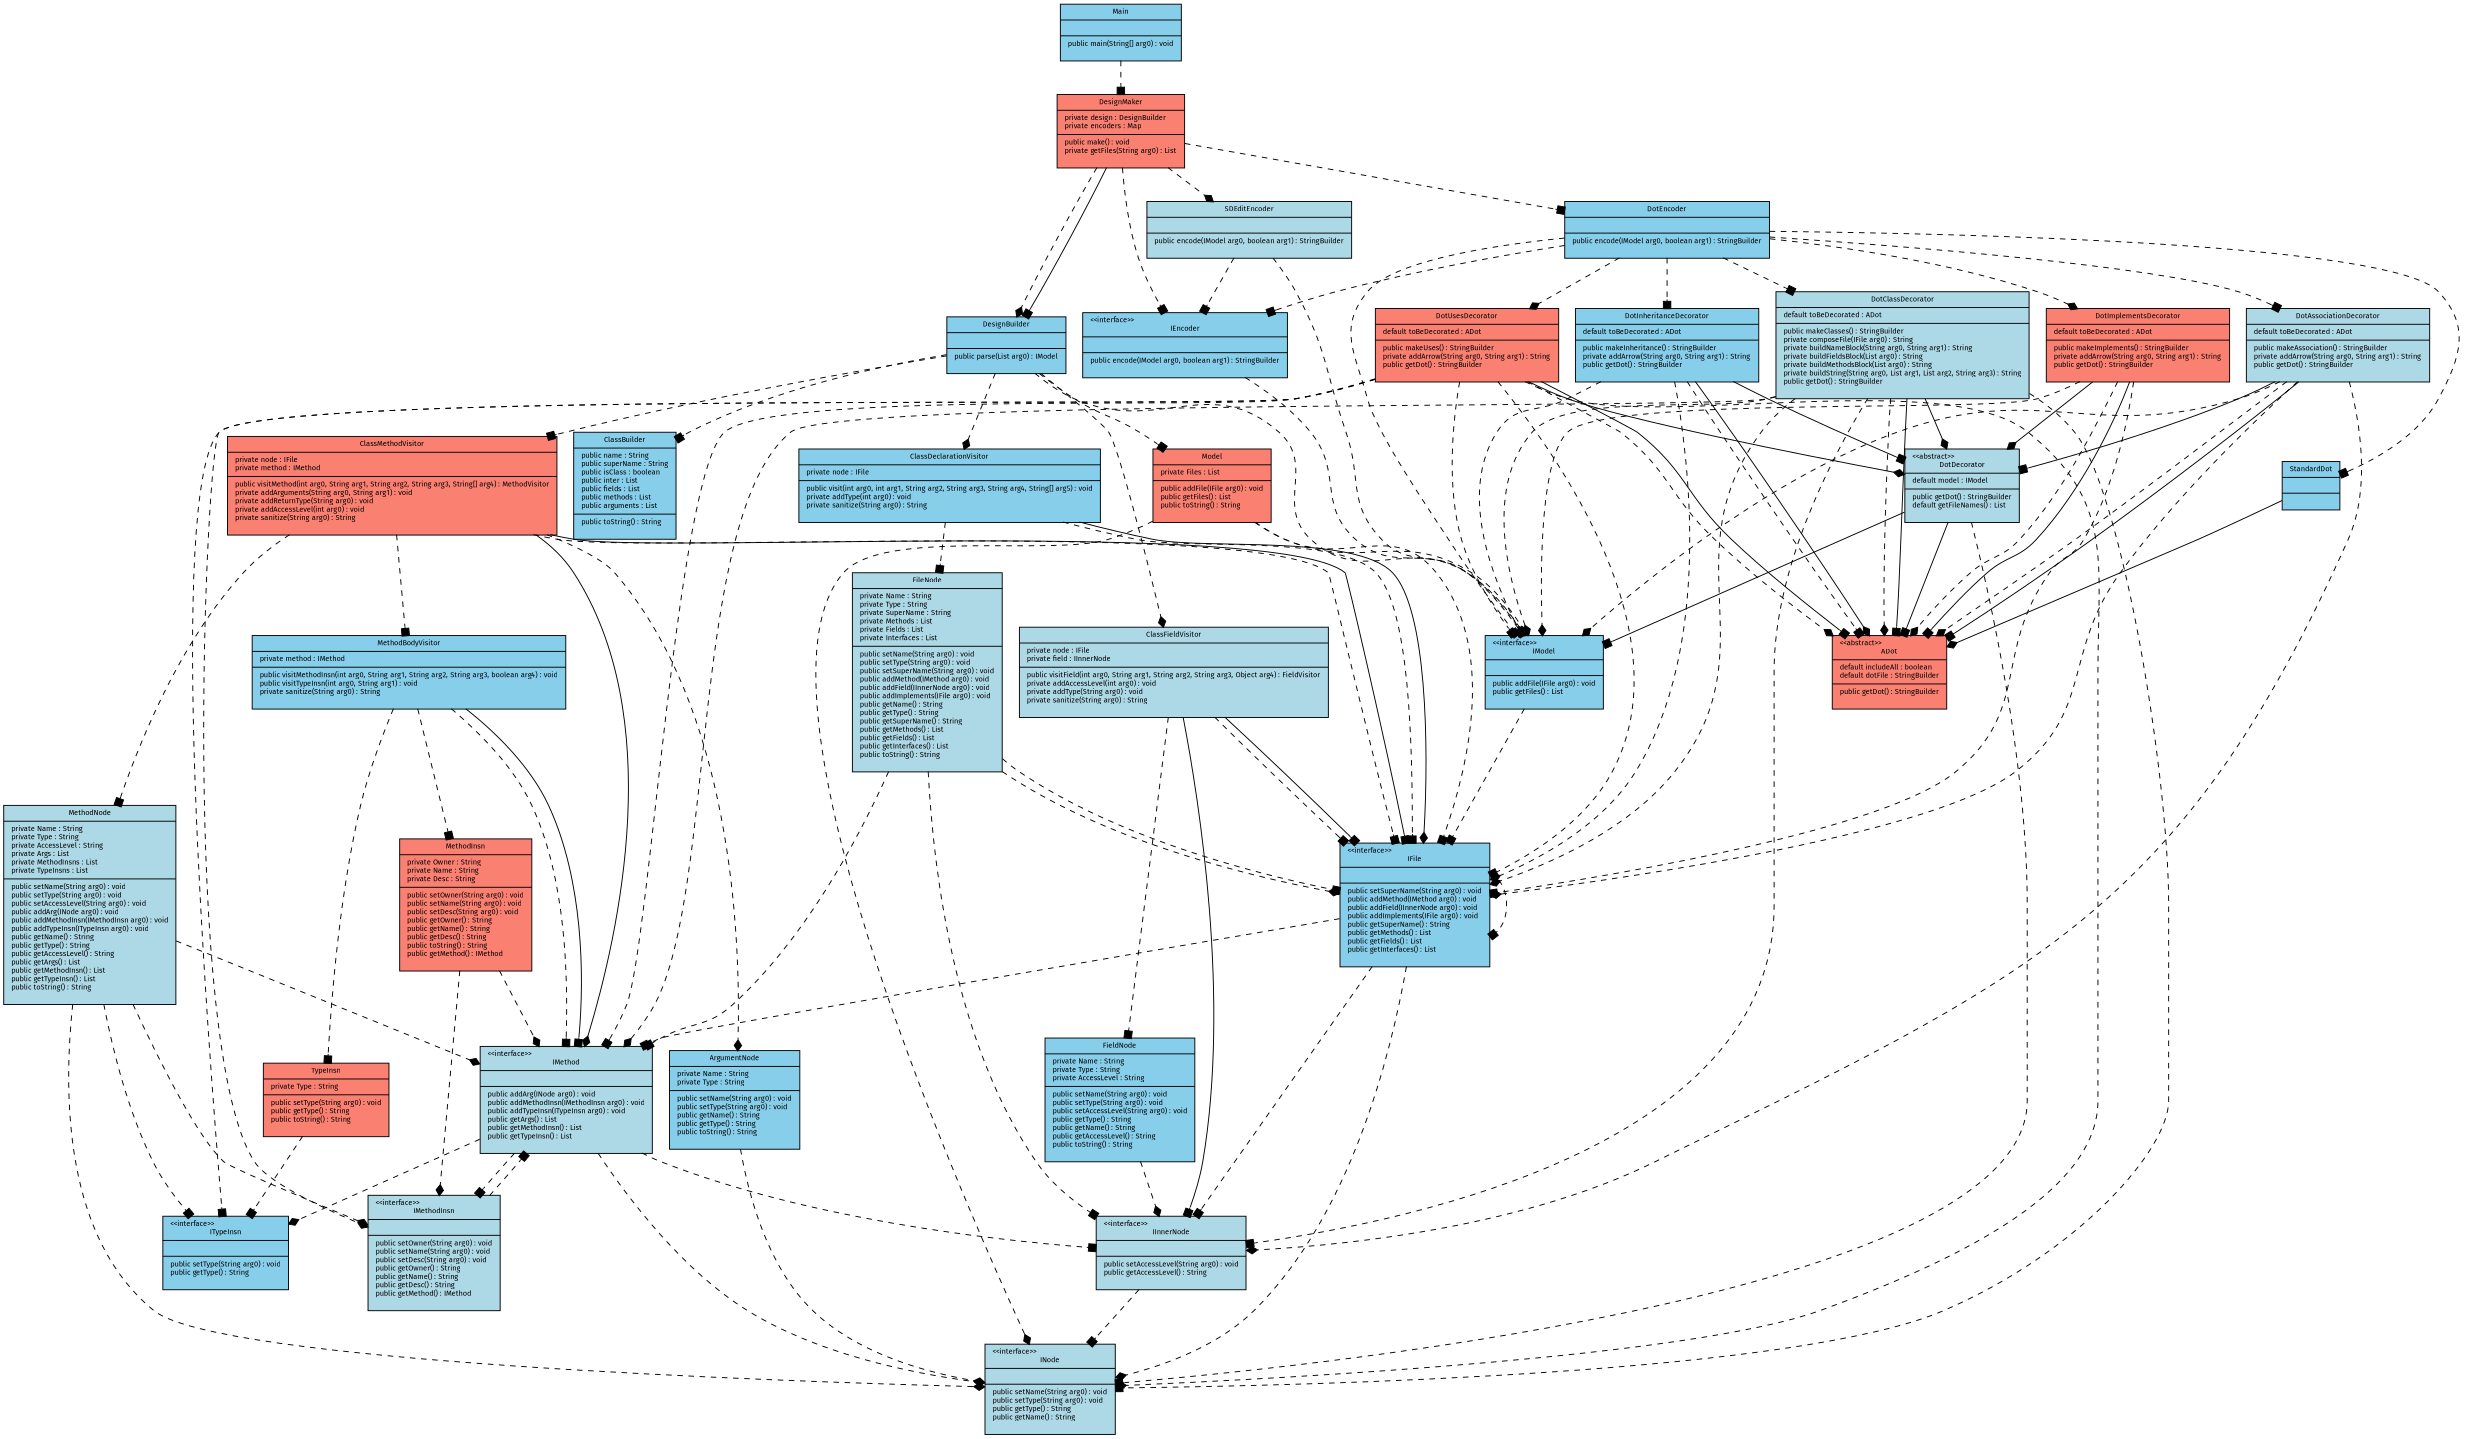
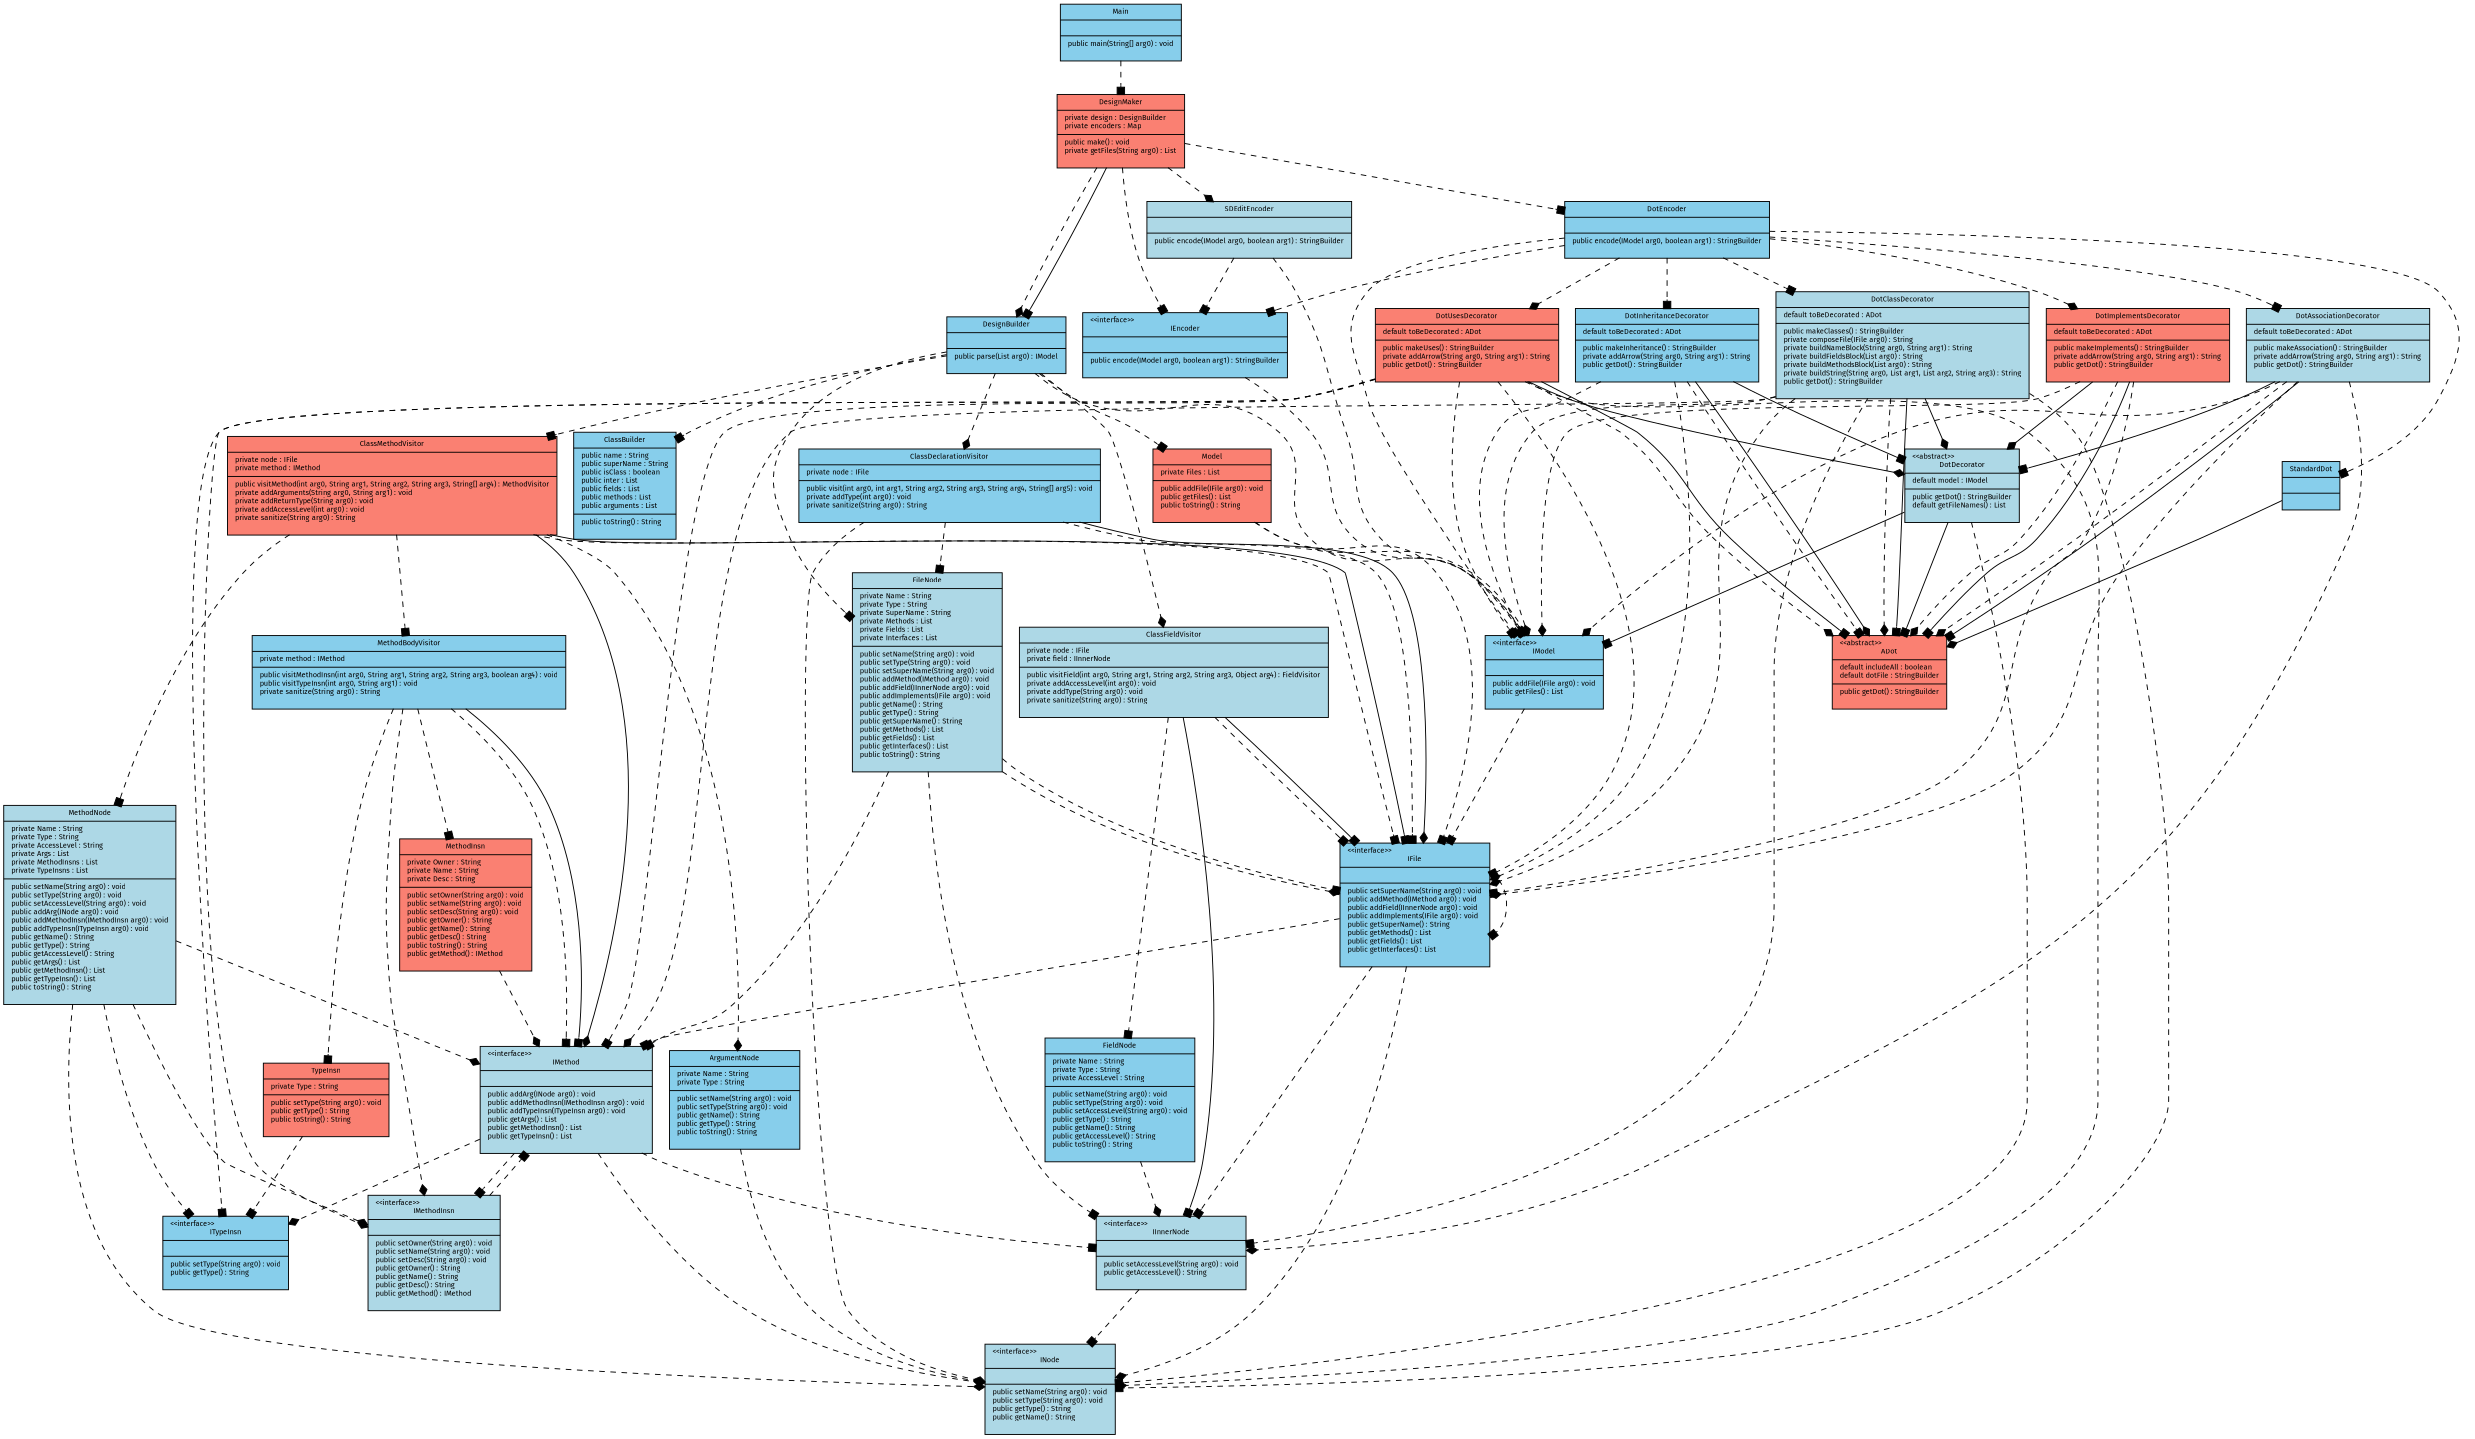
none -> (801, 420)
(834, 808) -> (812, 980)
(450, 1078) -> (387, 947)
